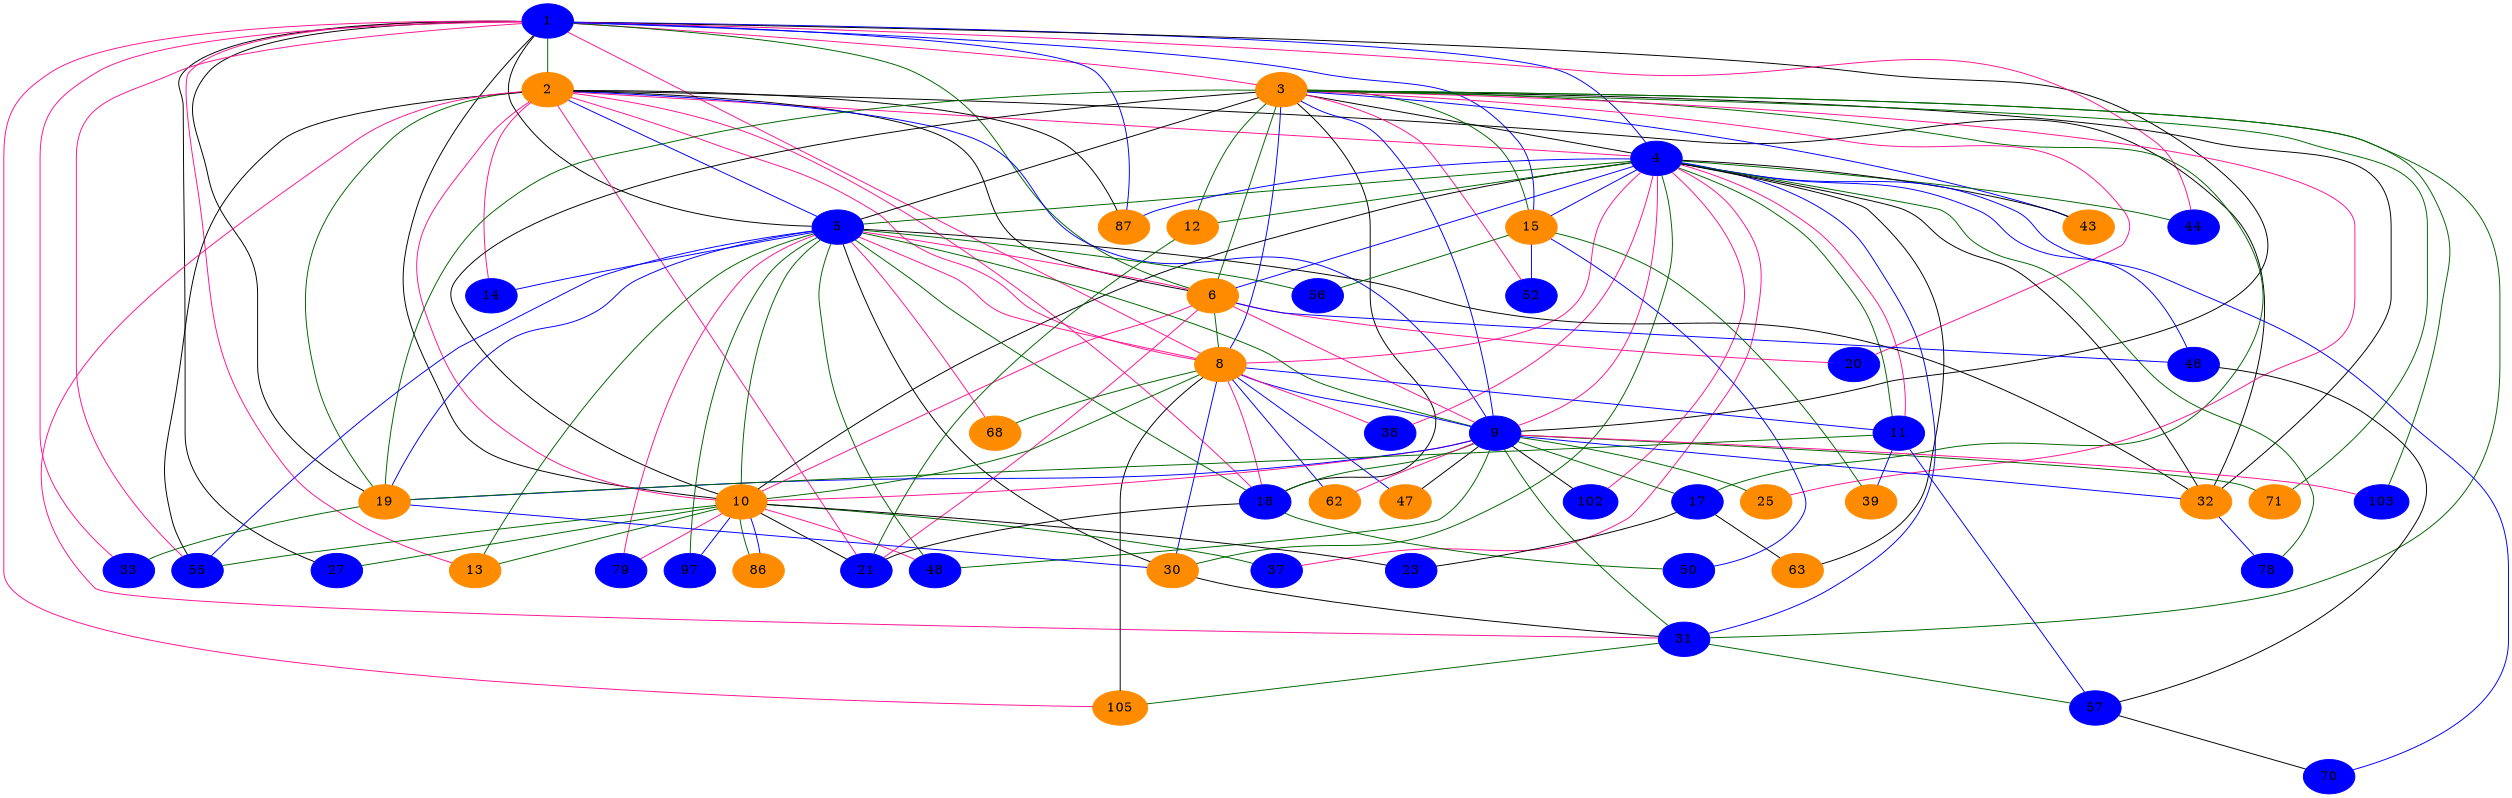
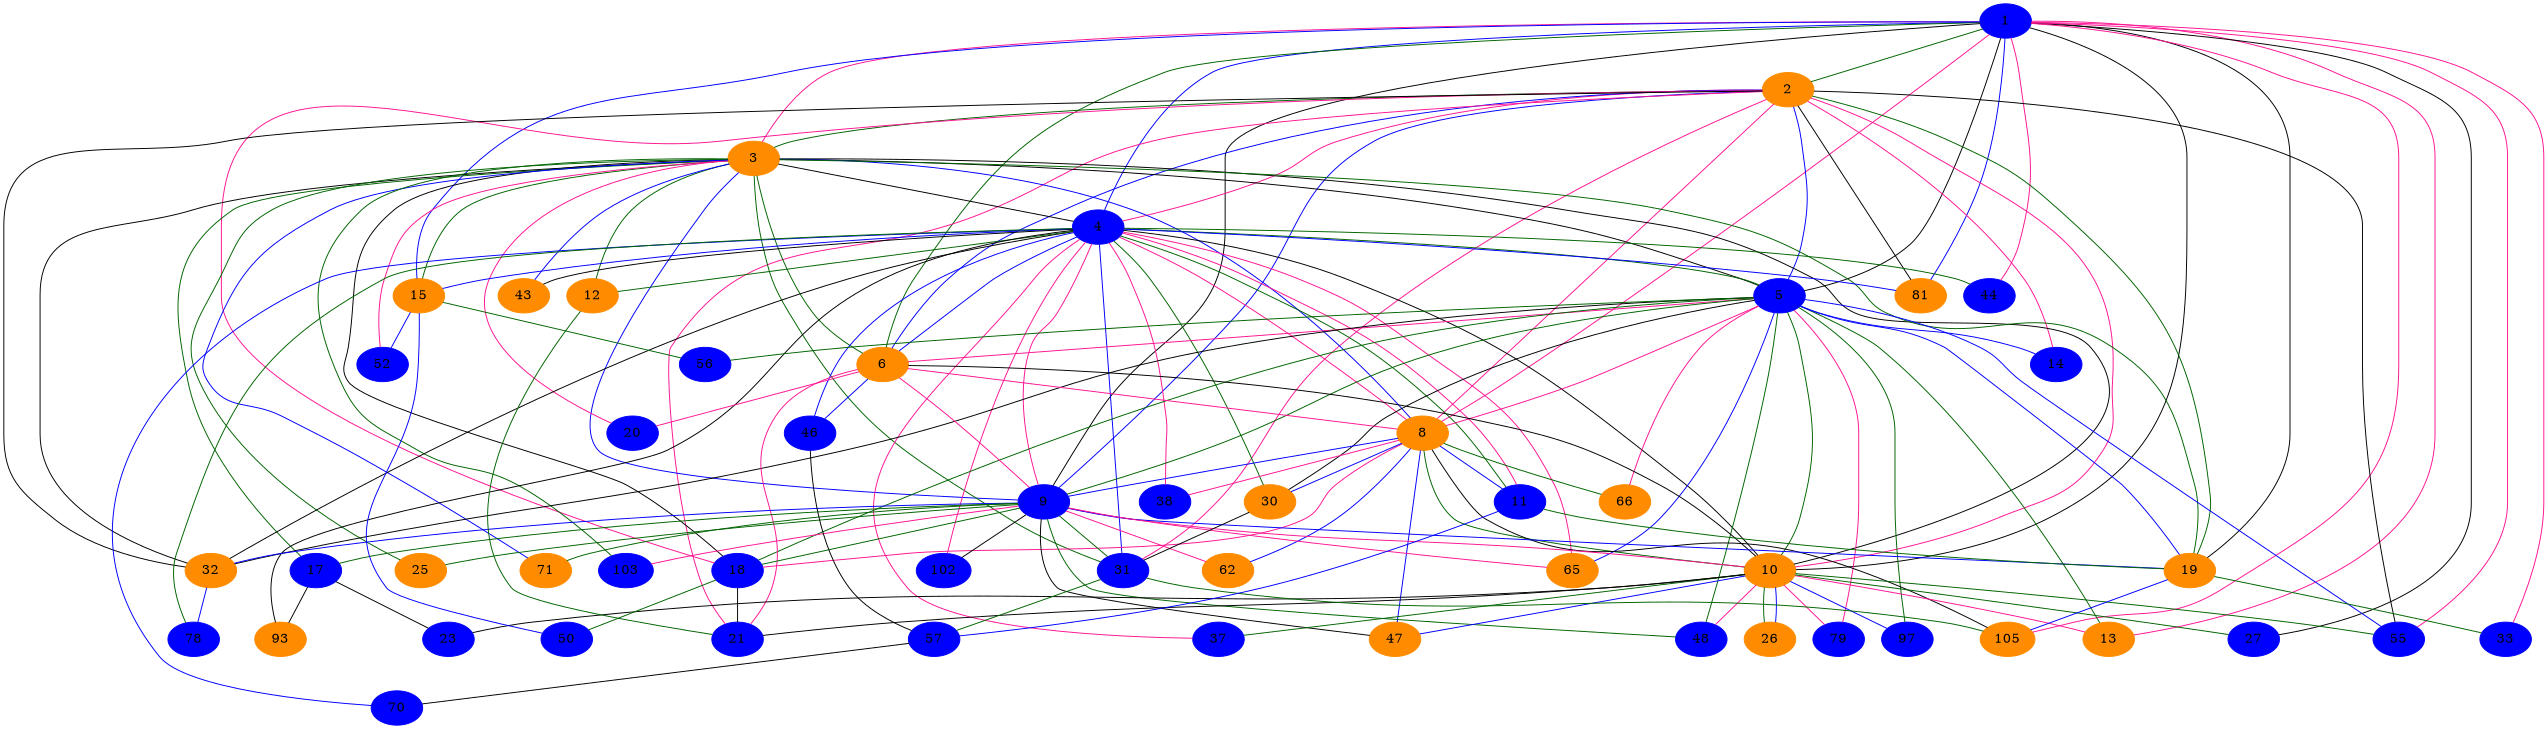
none -> (1267, 101)
(2193, 126) -> (252, 265)
(945, 138) -> (1296, 137)
(2186, 155) -> (267, 213)
(1124, 227) -> (1921, 296)
(1216, 326) -> (1140, 397)
(963, 396) -> (1350, 398)
(995, 433) -> (1625, 502)
(1871, 502) -> none
(608, 536) -> (1955, 604)
(779, 536) -> (2120, 597)
(759, 571) -> (1770, 639)
none -> (1572, 571)
(1798, 571) -> (281, 639)
none -> (1550, 611)
